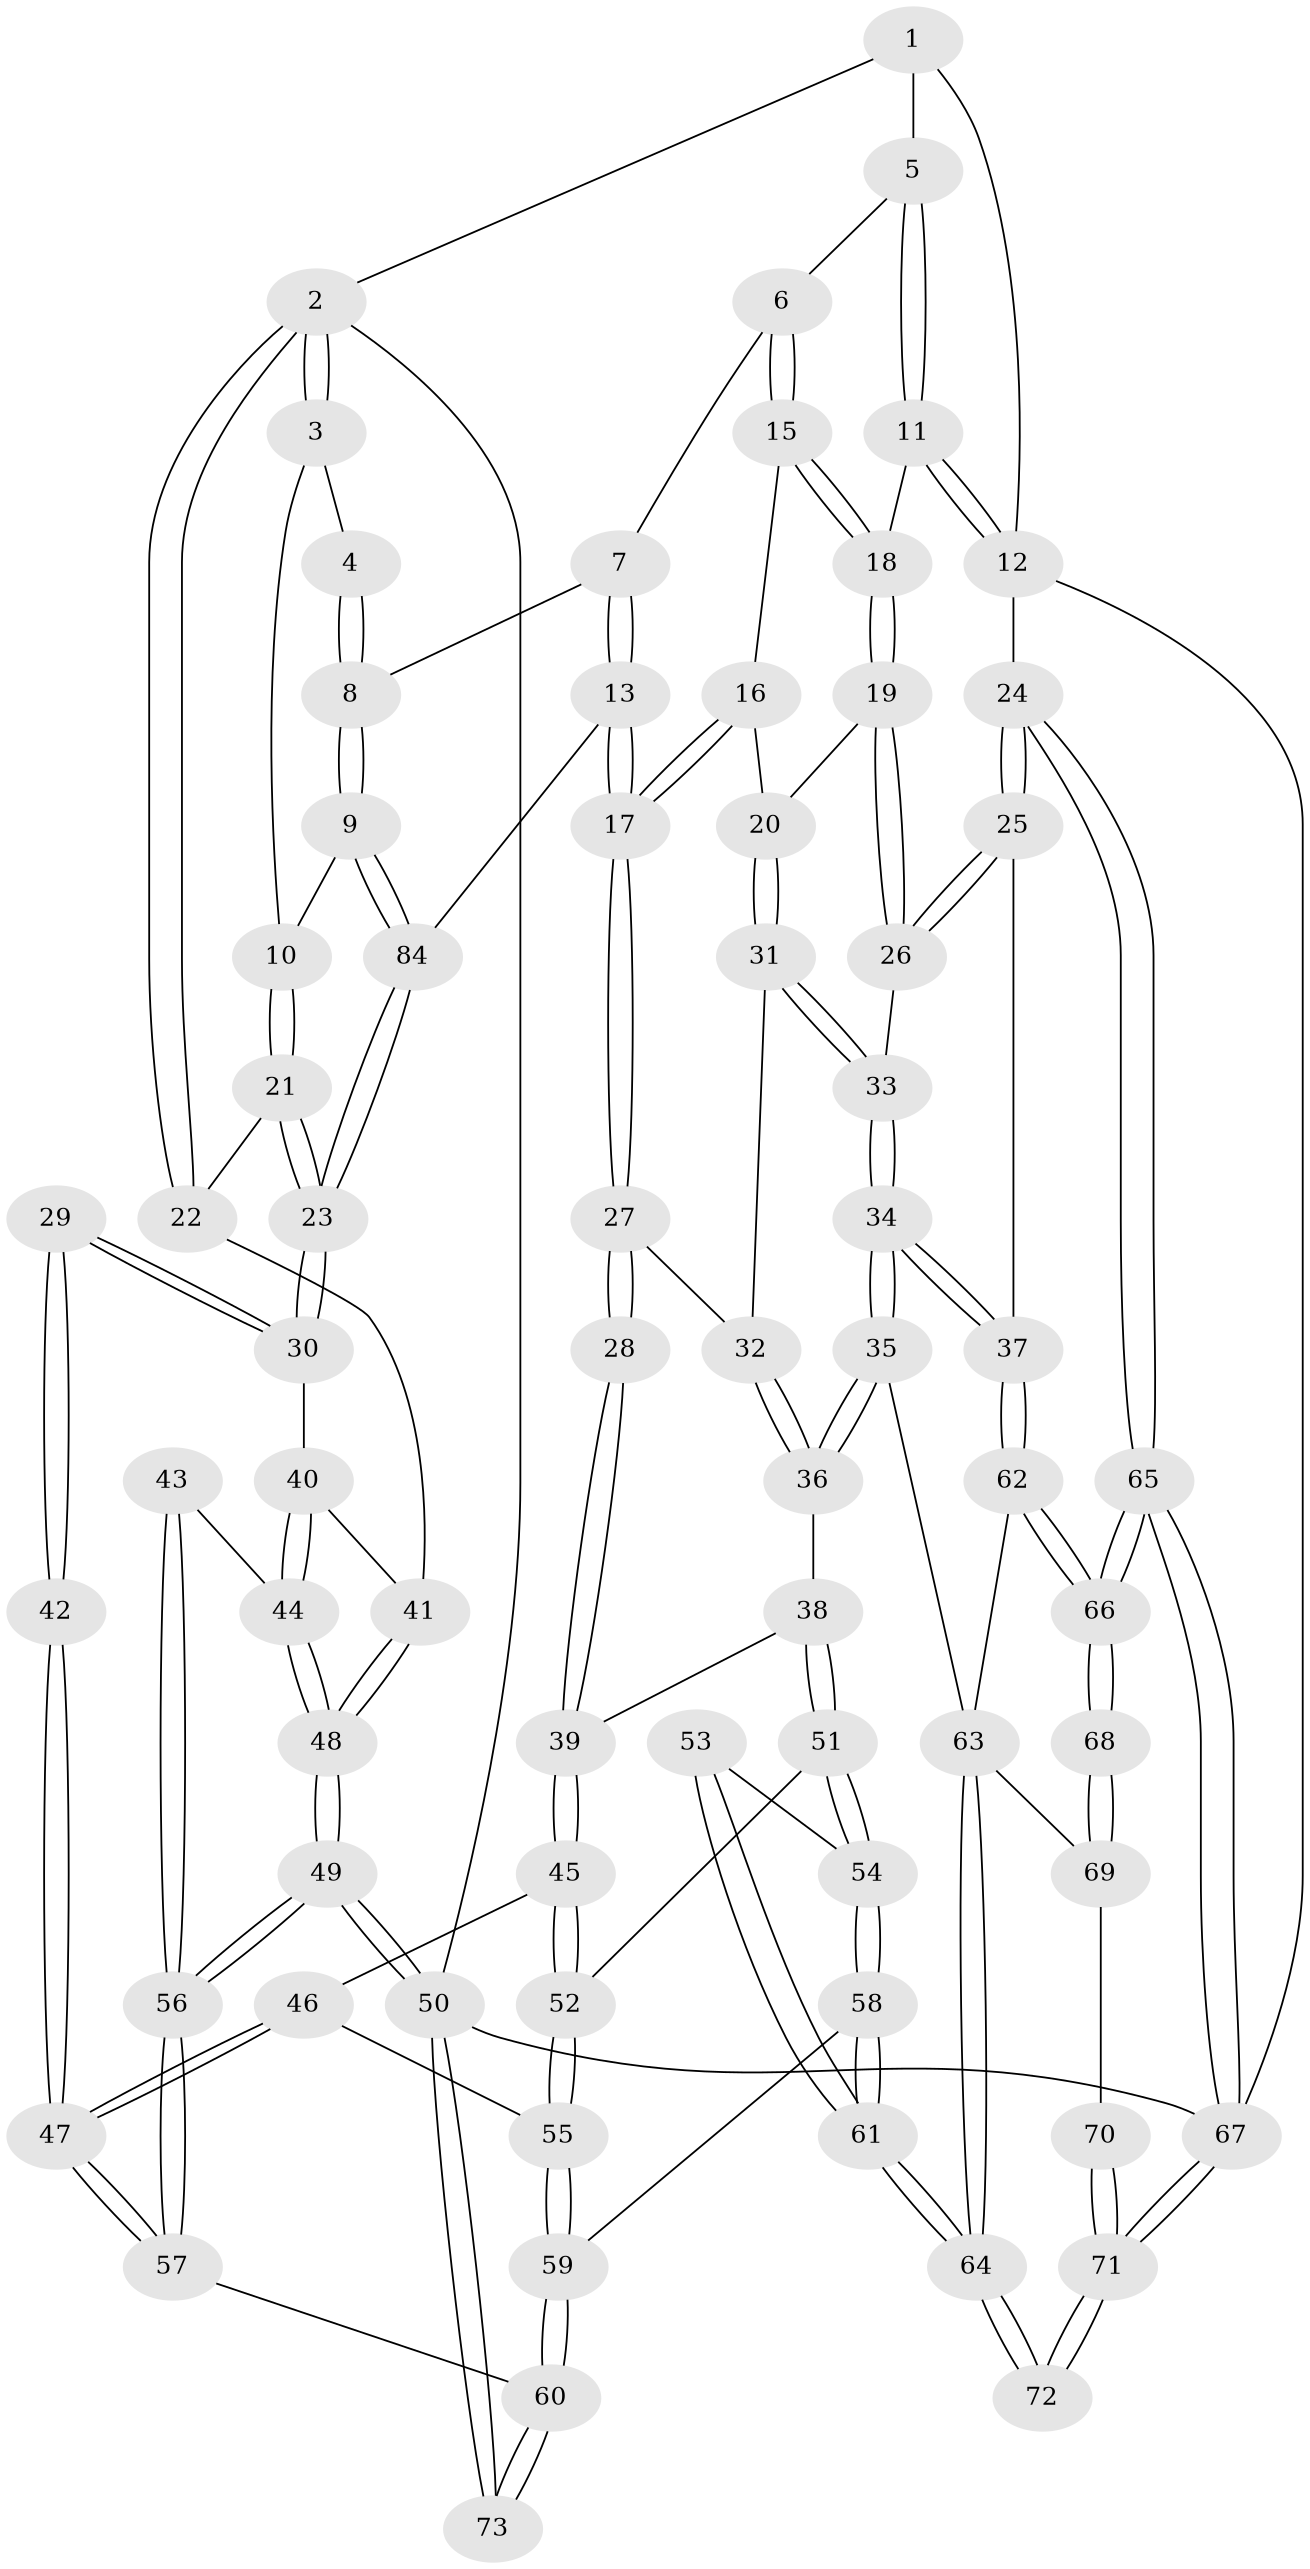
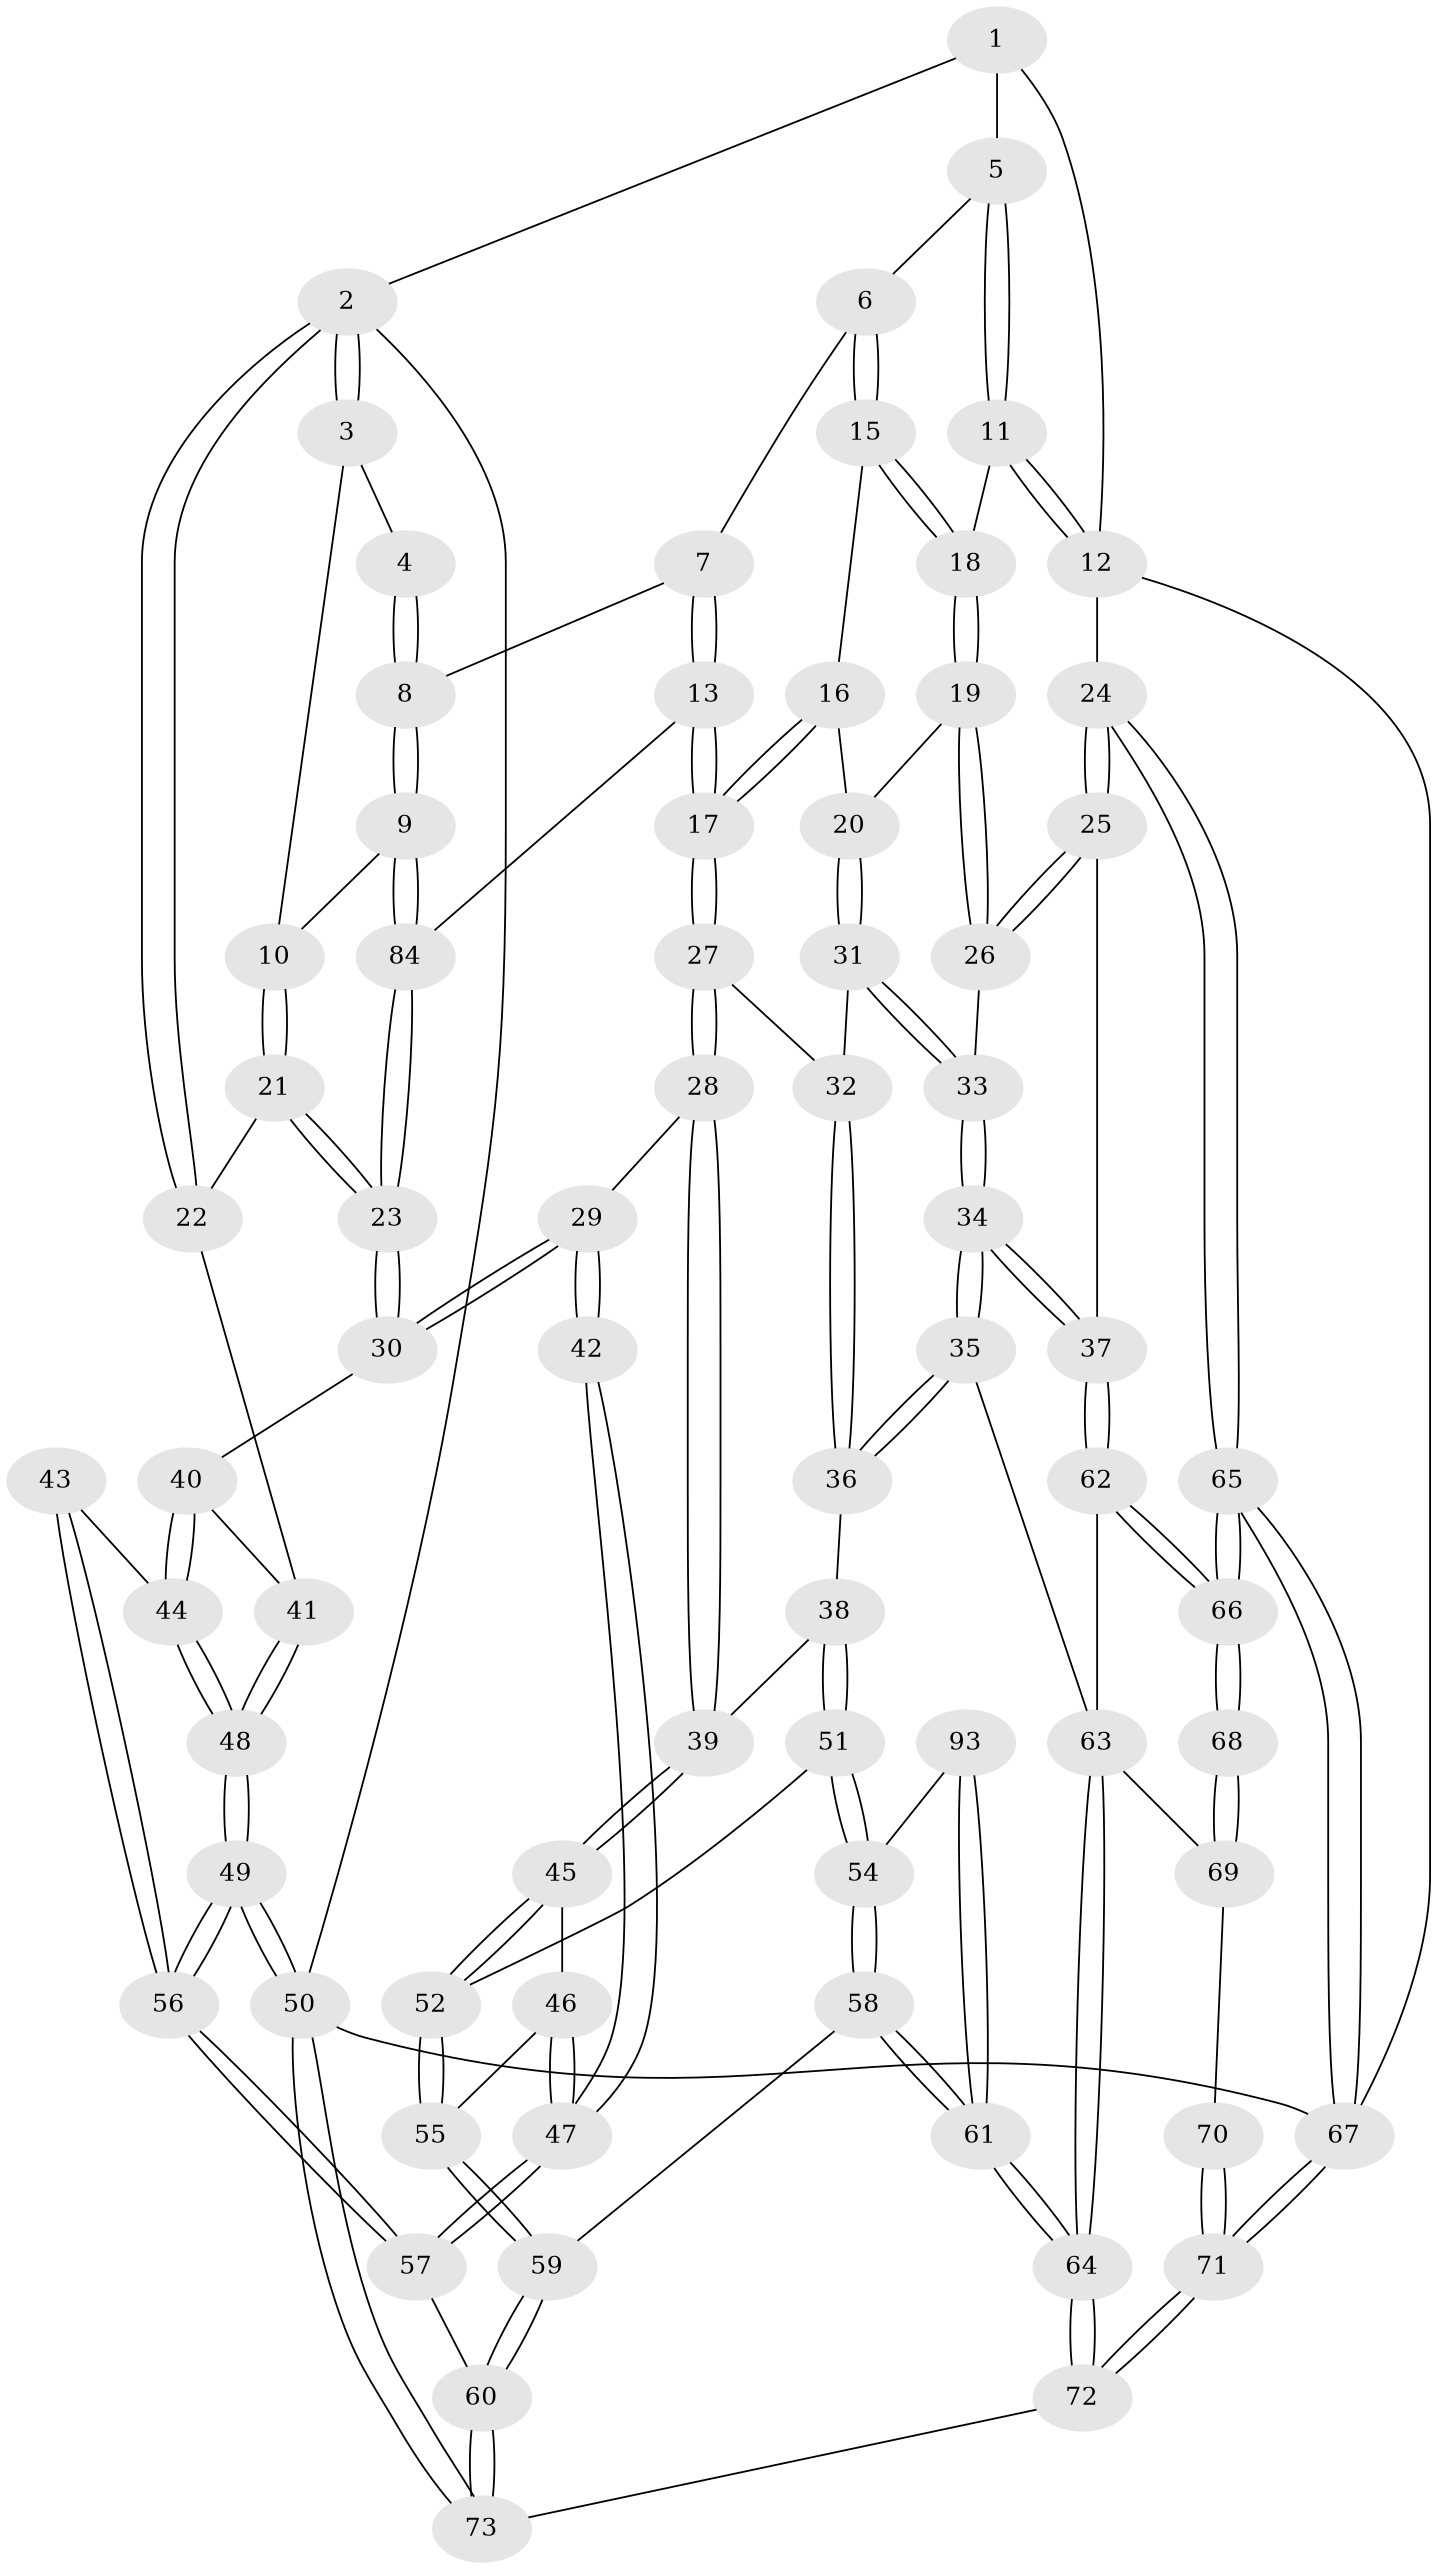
none -> (646, 1154)
(697, 1743) -> (966, 1743)
none -> (782, 2464)
